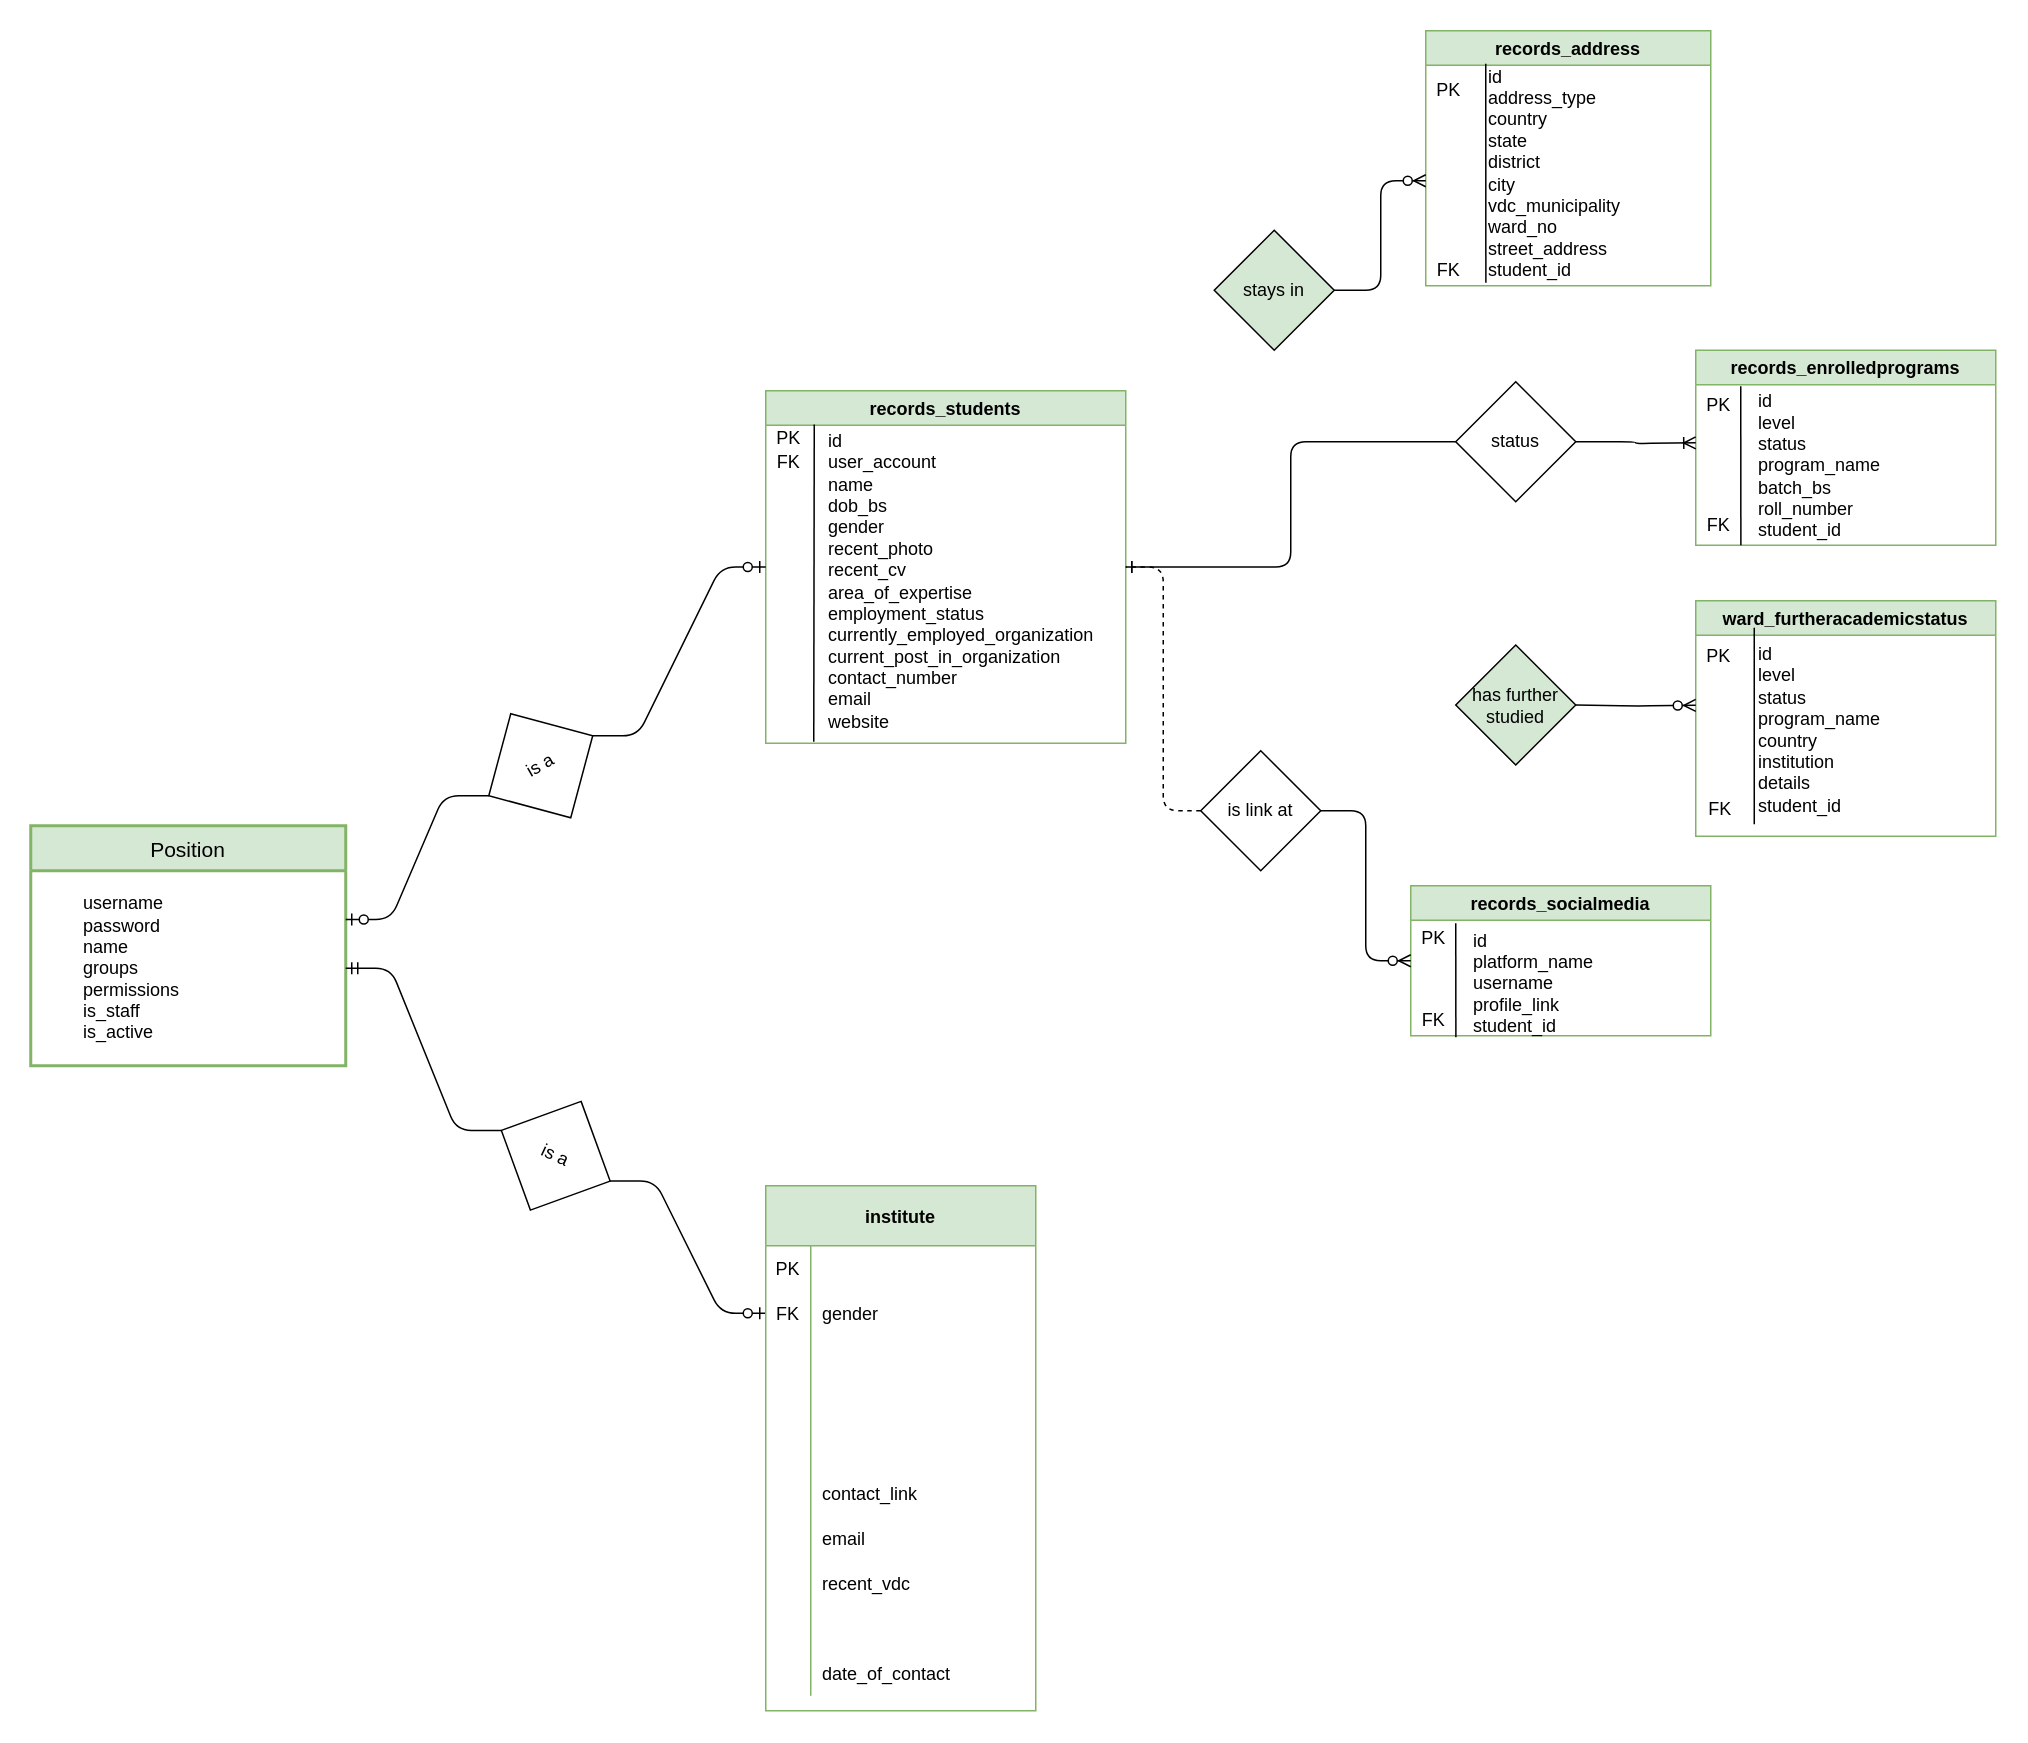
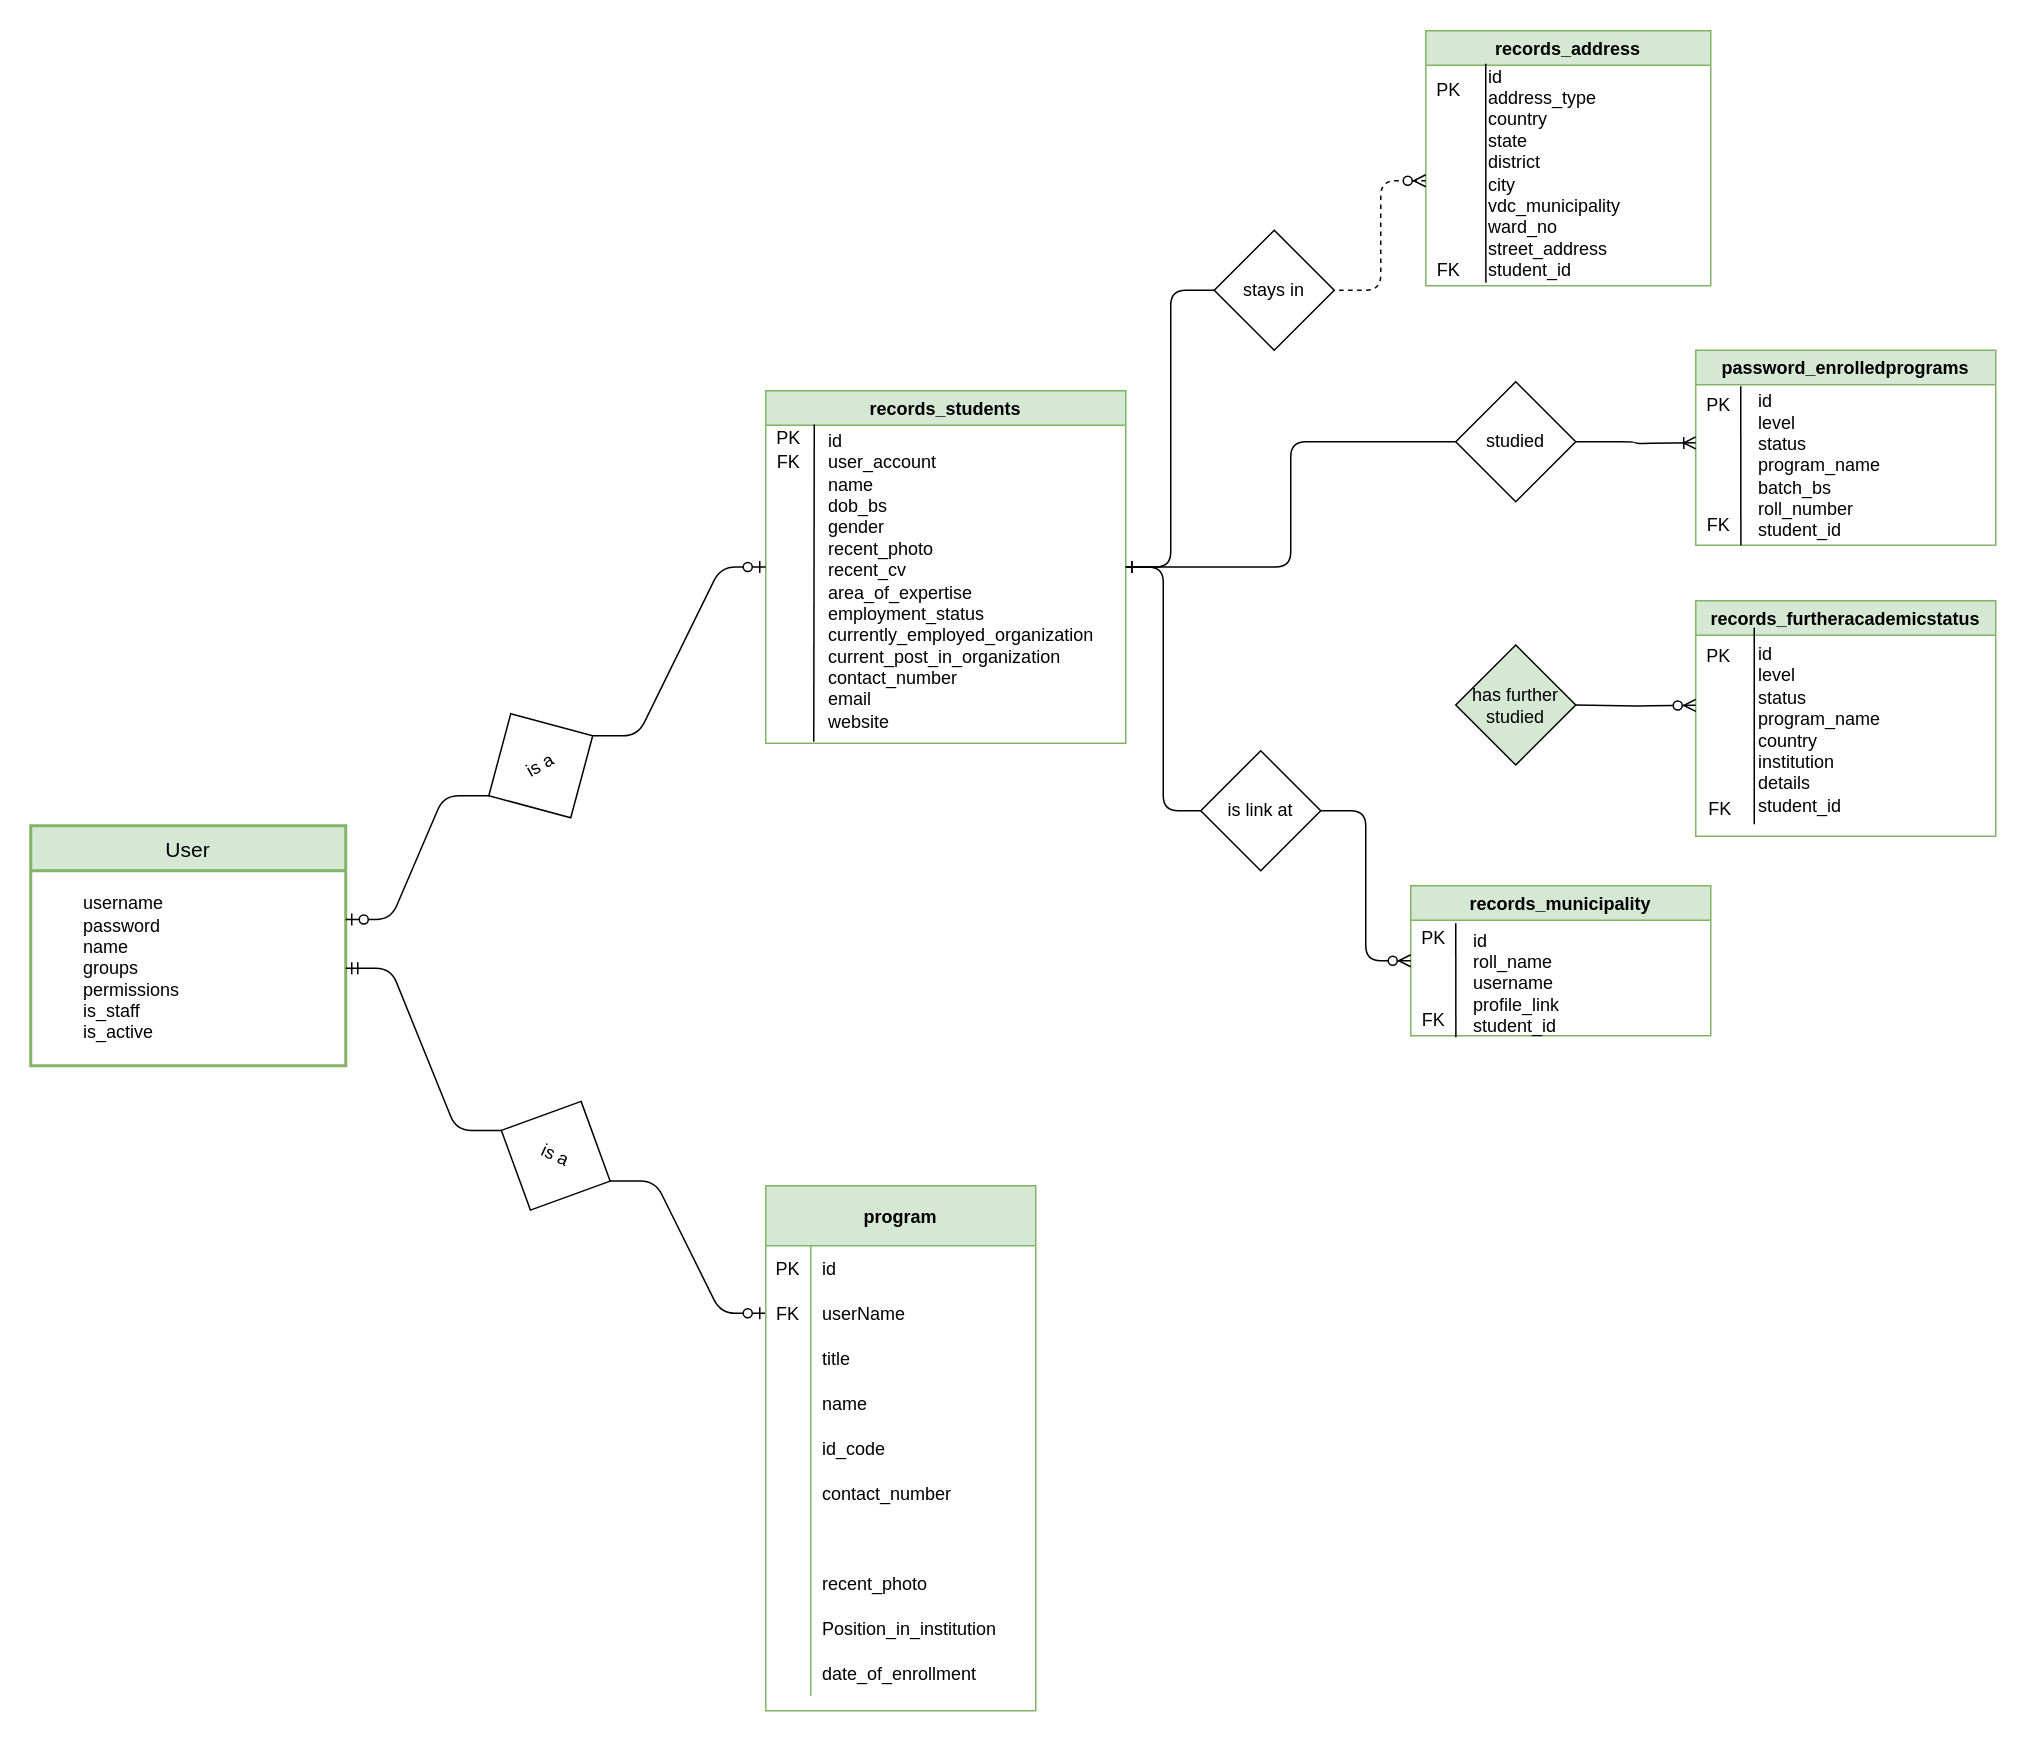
(1381, 247) -> (1381, 247)
(1274, 290) -> (1274, 290)
(1845, 368) -> (1845, 368)
none -> (1171, 411)
(1516, 442) -> (1516, 442)
(1845, 619) -> (1845, 619)
(1163, 702) -> (1163, 702)
(188, 850) -> (188, 850)
(1560, 904) -> (1560, 904)
(1537, 983) -> (1525, 983)
(900, 1217) -> (900, 1217)
none -> (923, 1268)
(852, 1314) -> (862, 1314)
none -> (923, 1358)
none -> (923, 1403)
none -> (923, 1448)
(878, 1494) -> (893, 1494)
(923, 1538) -> none
(872, 1584) -> (882, 1584)
none -> (923, 1628)
(898, 1674) -> (908, 1674)
